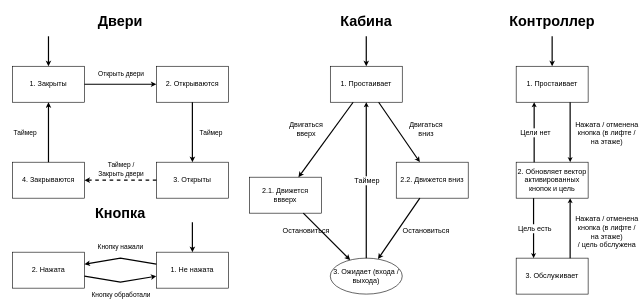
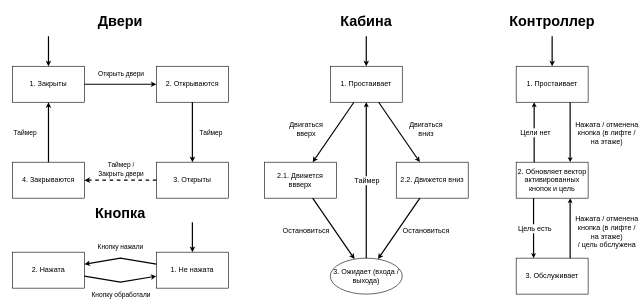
(285, 195) -> (300, 180)
